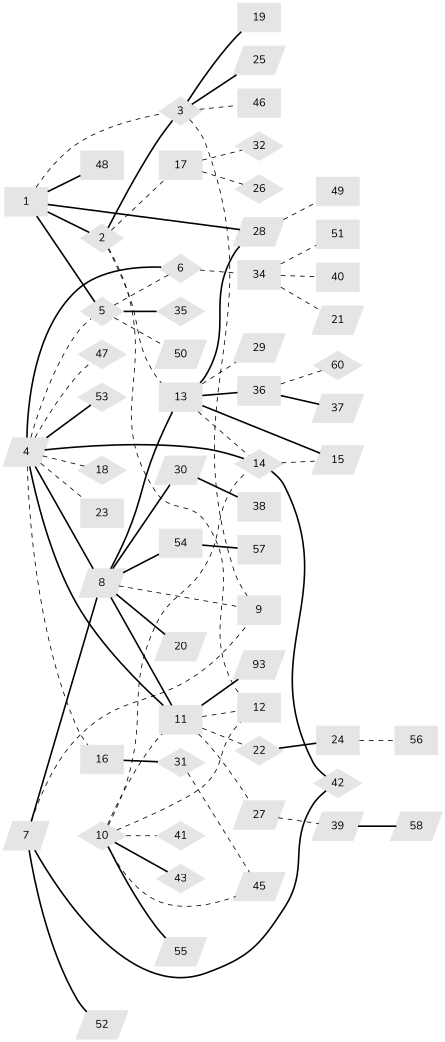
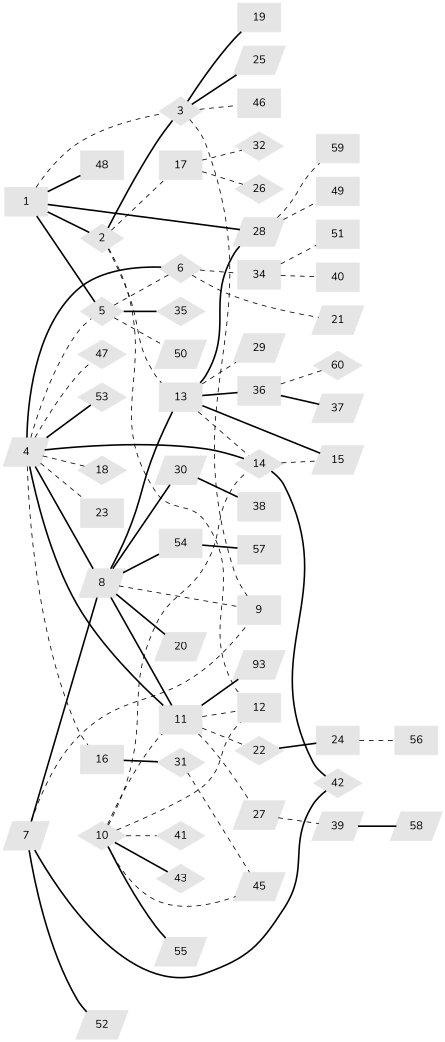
none -> (338, 149)
(301, 299) -> (253, 303)
